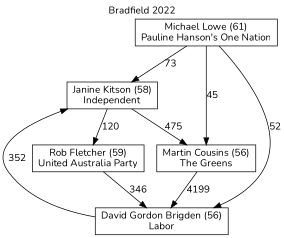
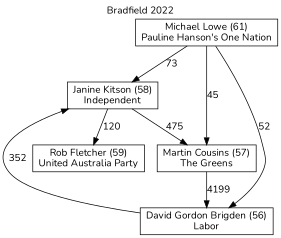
(206, 158) -> (207, 158)
(122, 187) -> none
